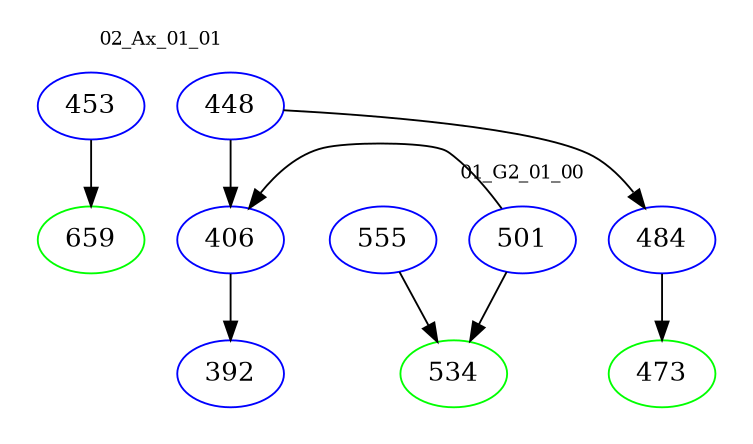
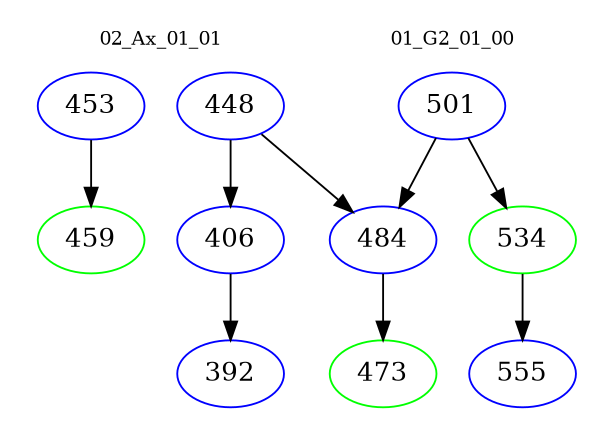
(386, 144) -> (422, 164)
(91, 240) -> (91, 240)
(414, 299) -> (523, 298)
